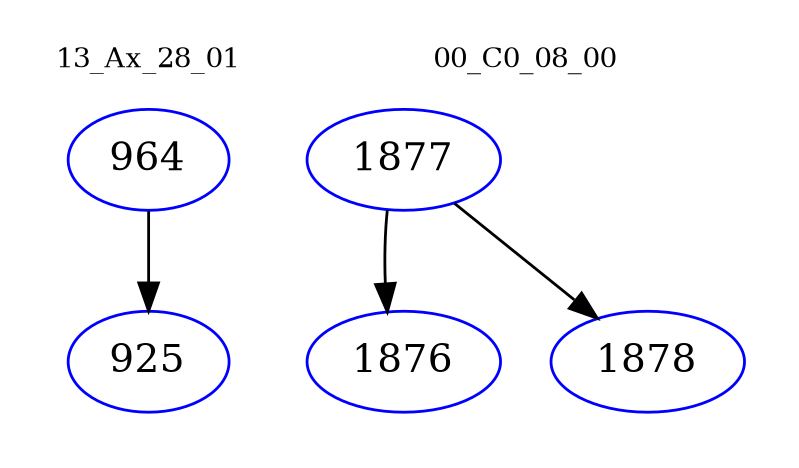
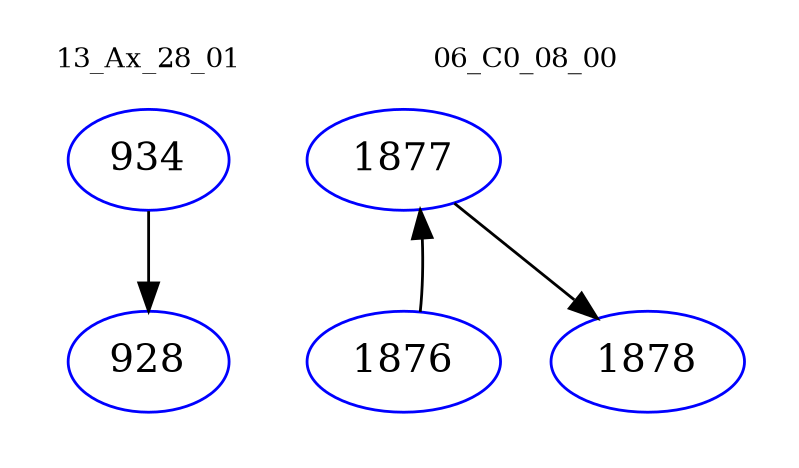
(526, 60) -> (526, 60)
(149, 160) -> (149, 160)
(385, 247) -> (423, 275)
(149, 362) -> (149, 362)
